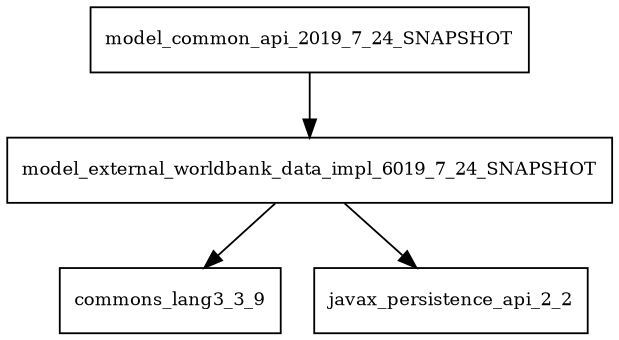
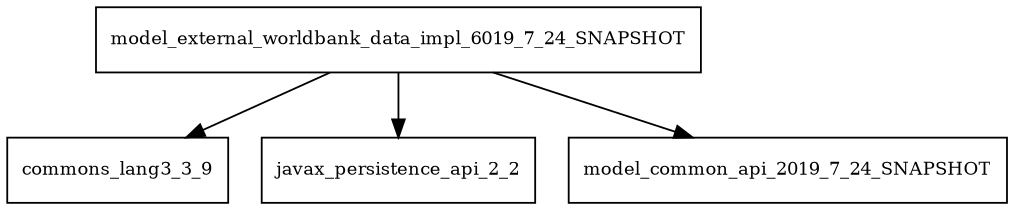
(310, 96) -> (584, 102)
